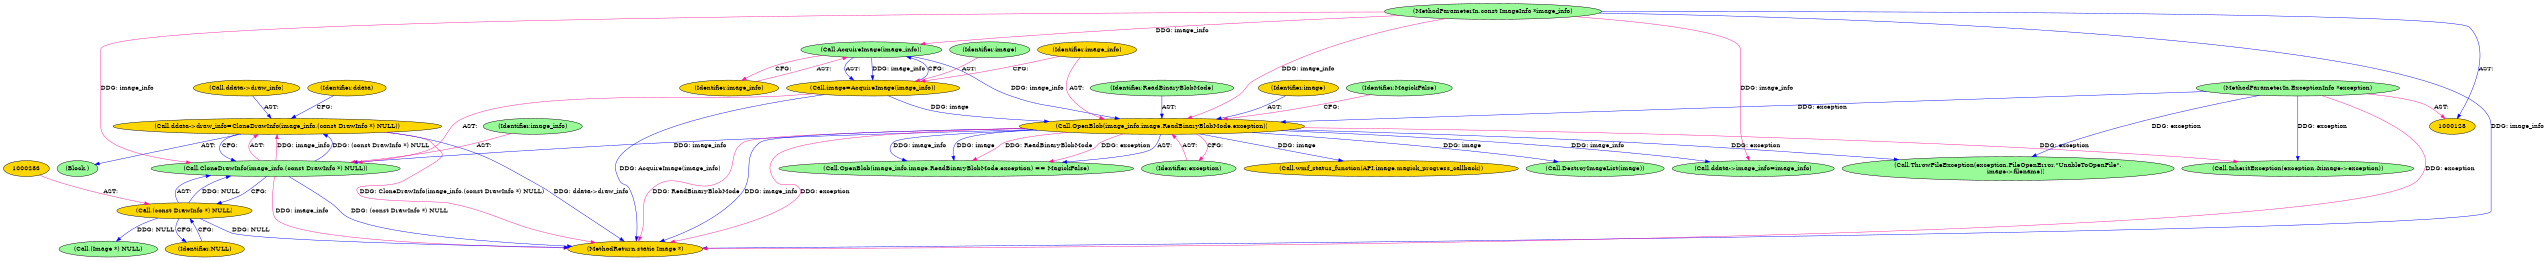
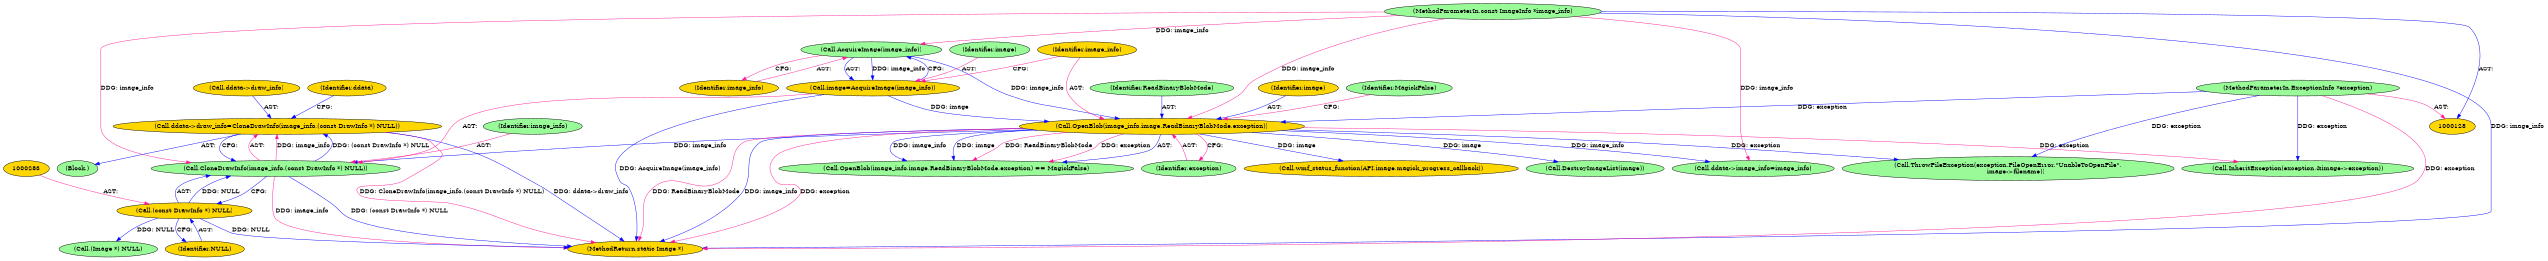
(207, 230) -> (207, 230)
